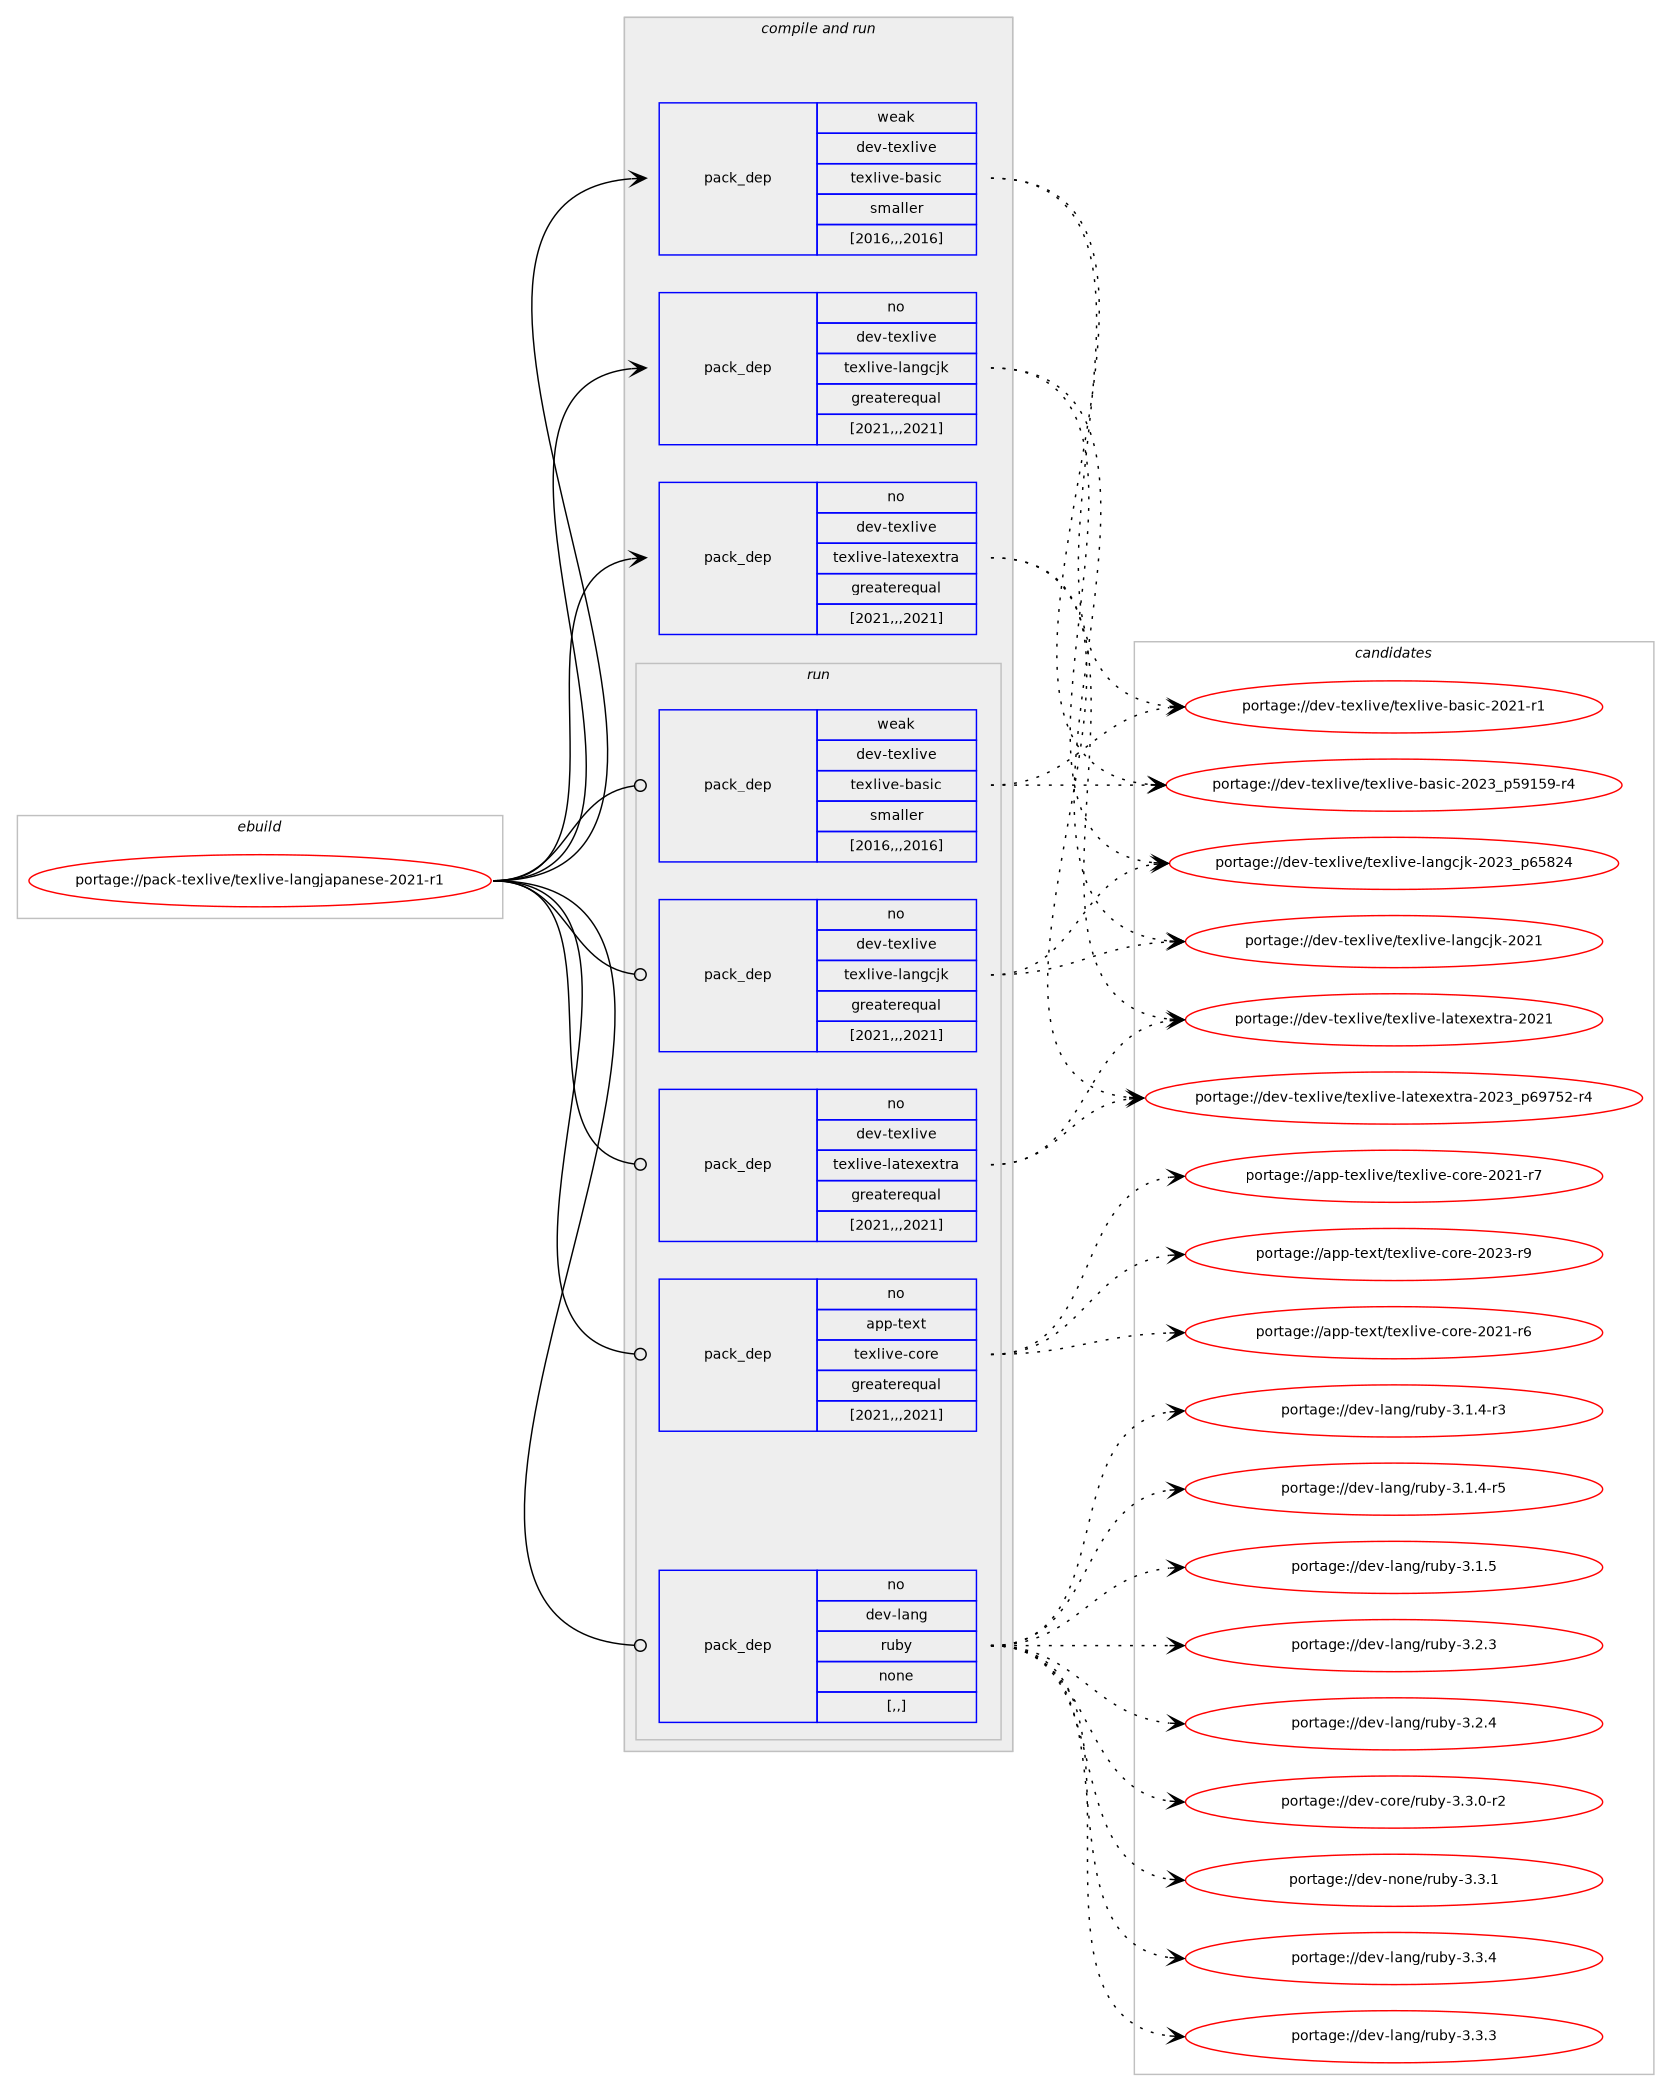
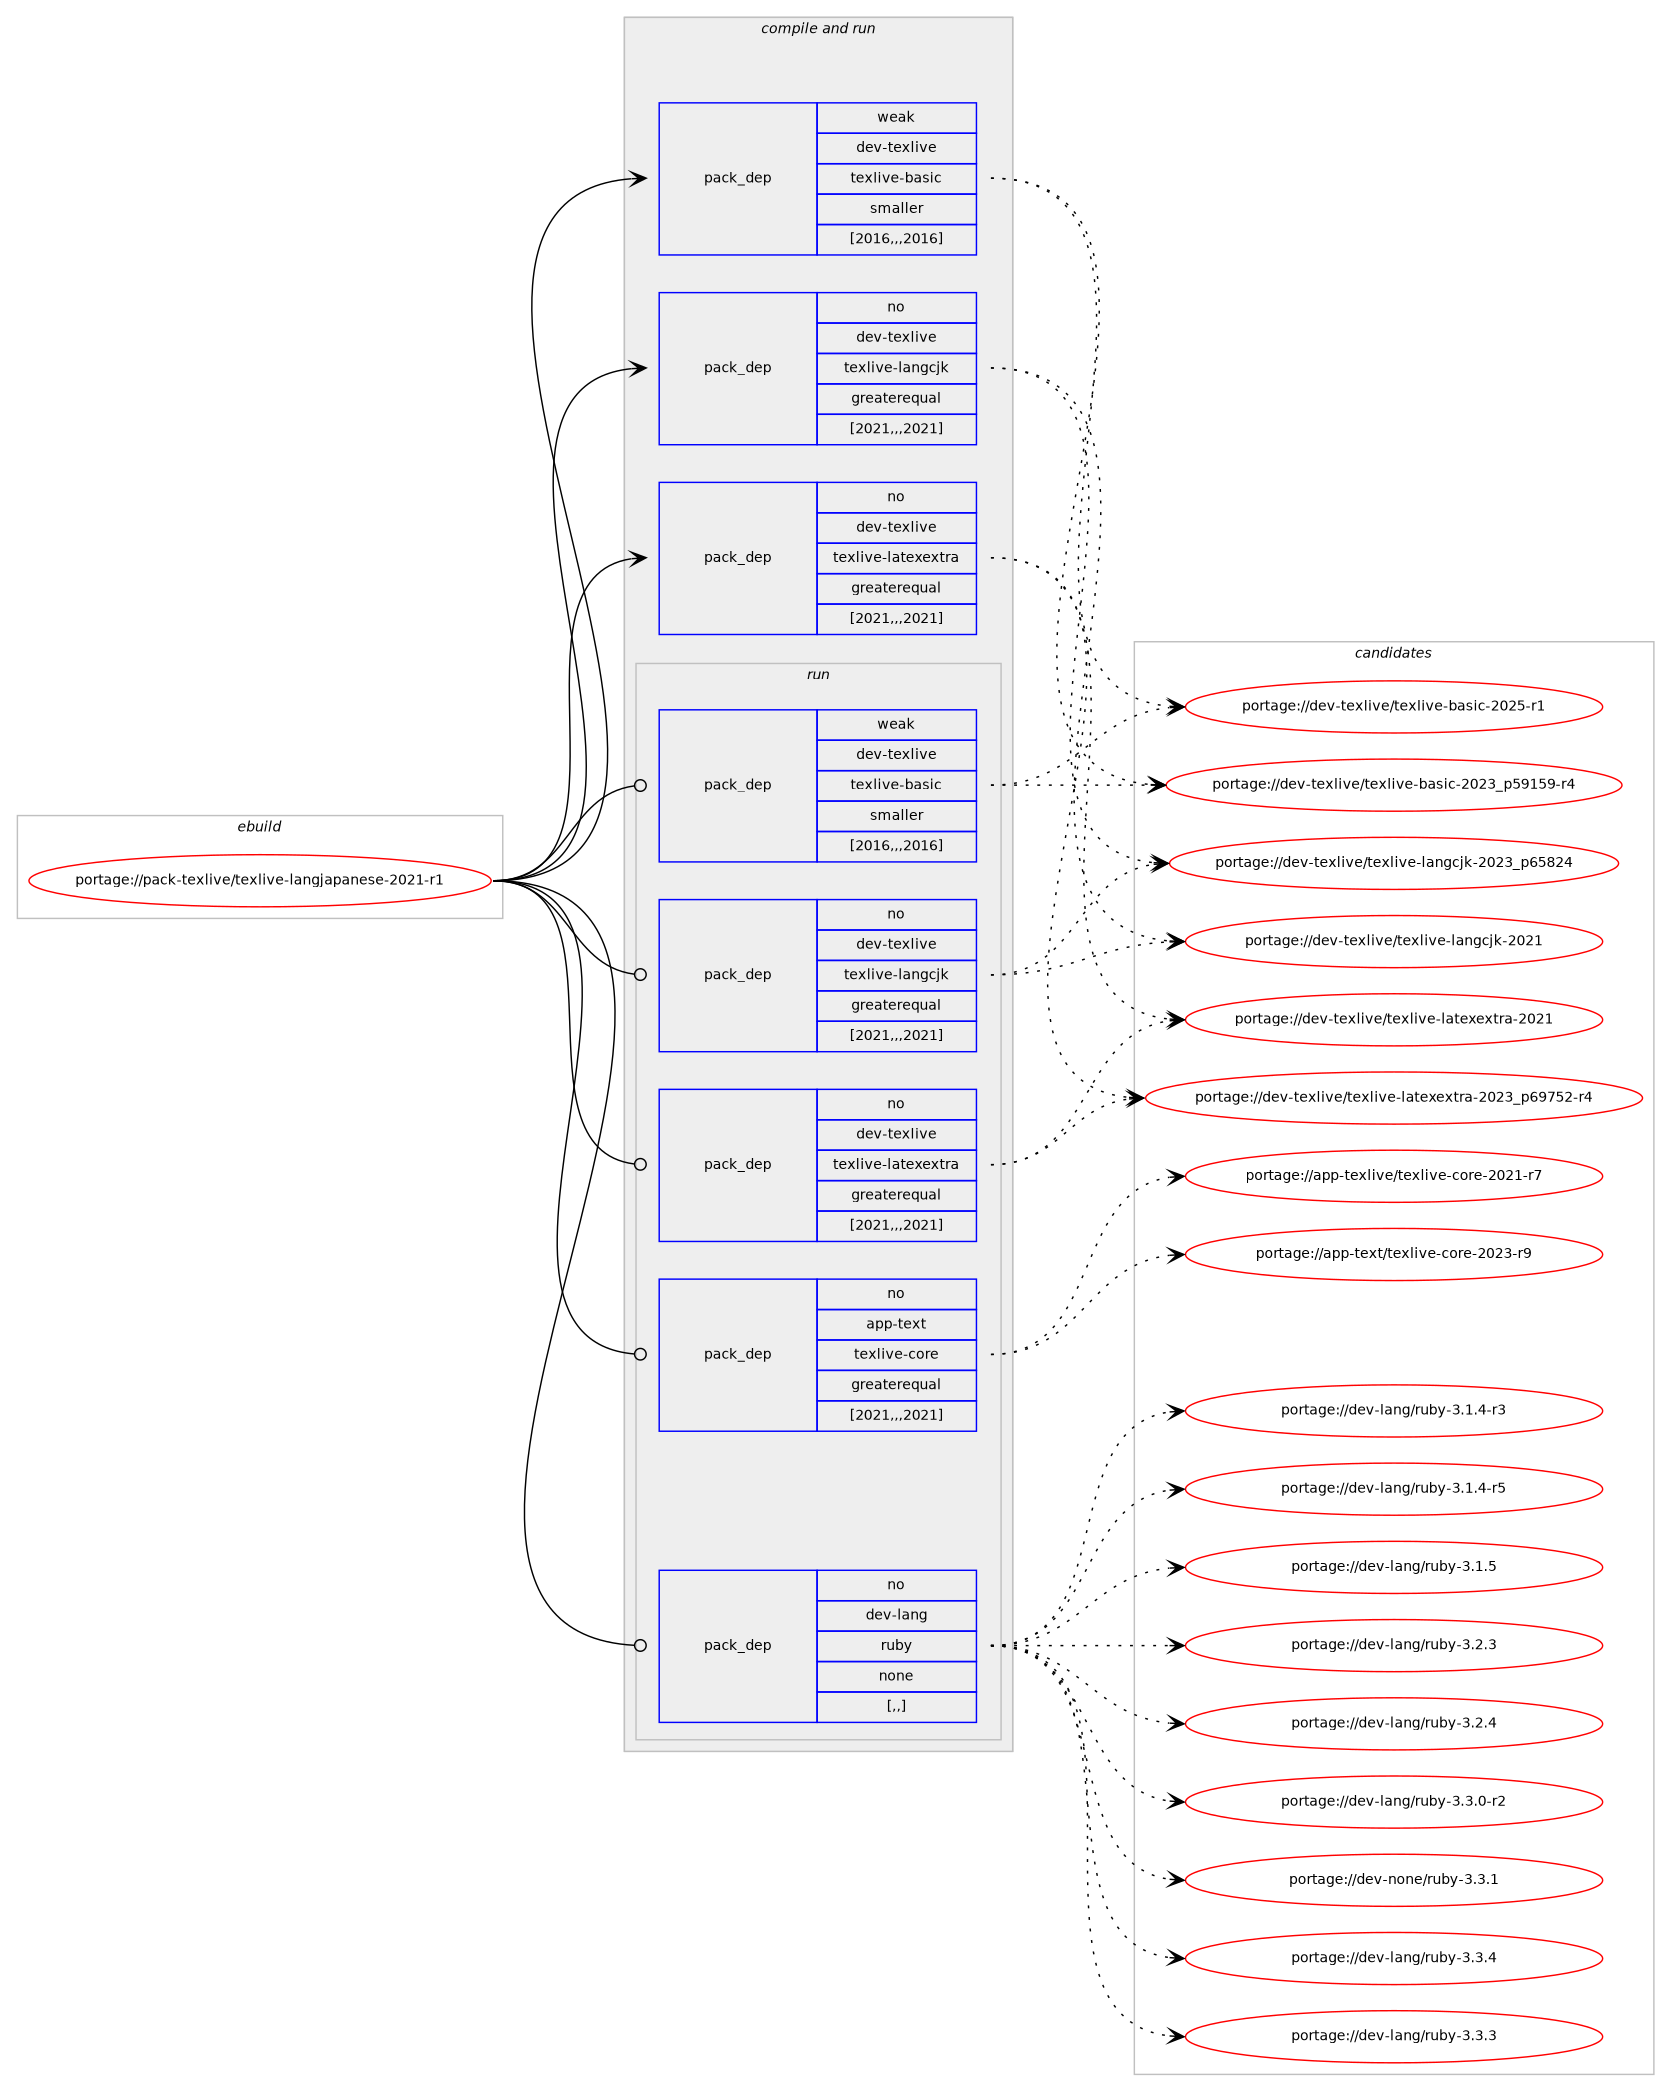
(1394, 707) -> (1394, 707)
(1394, 1333) -> none
(1394, 1802) -> (1394, 1802)
